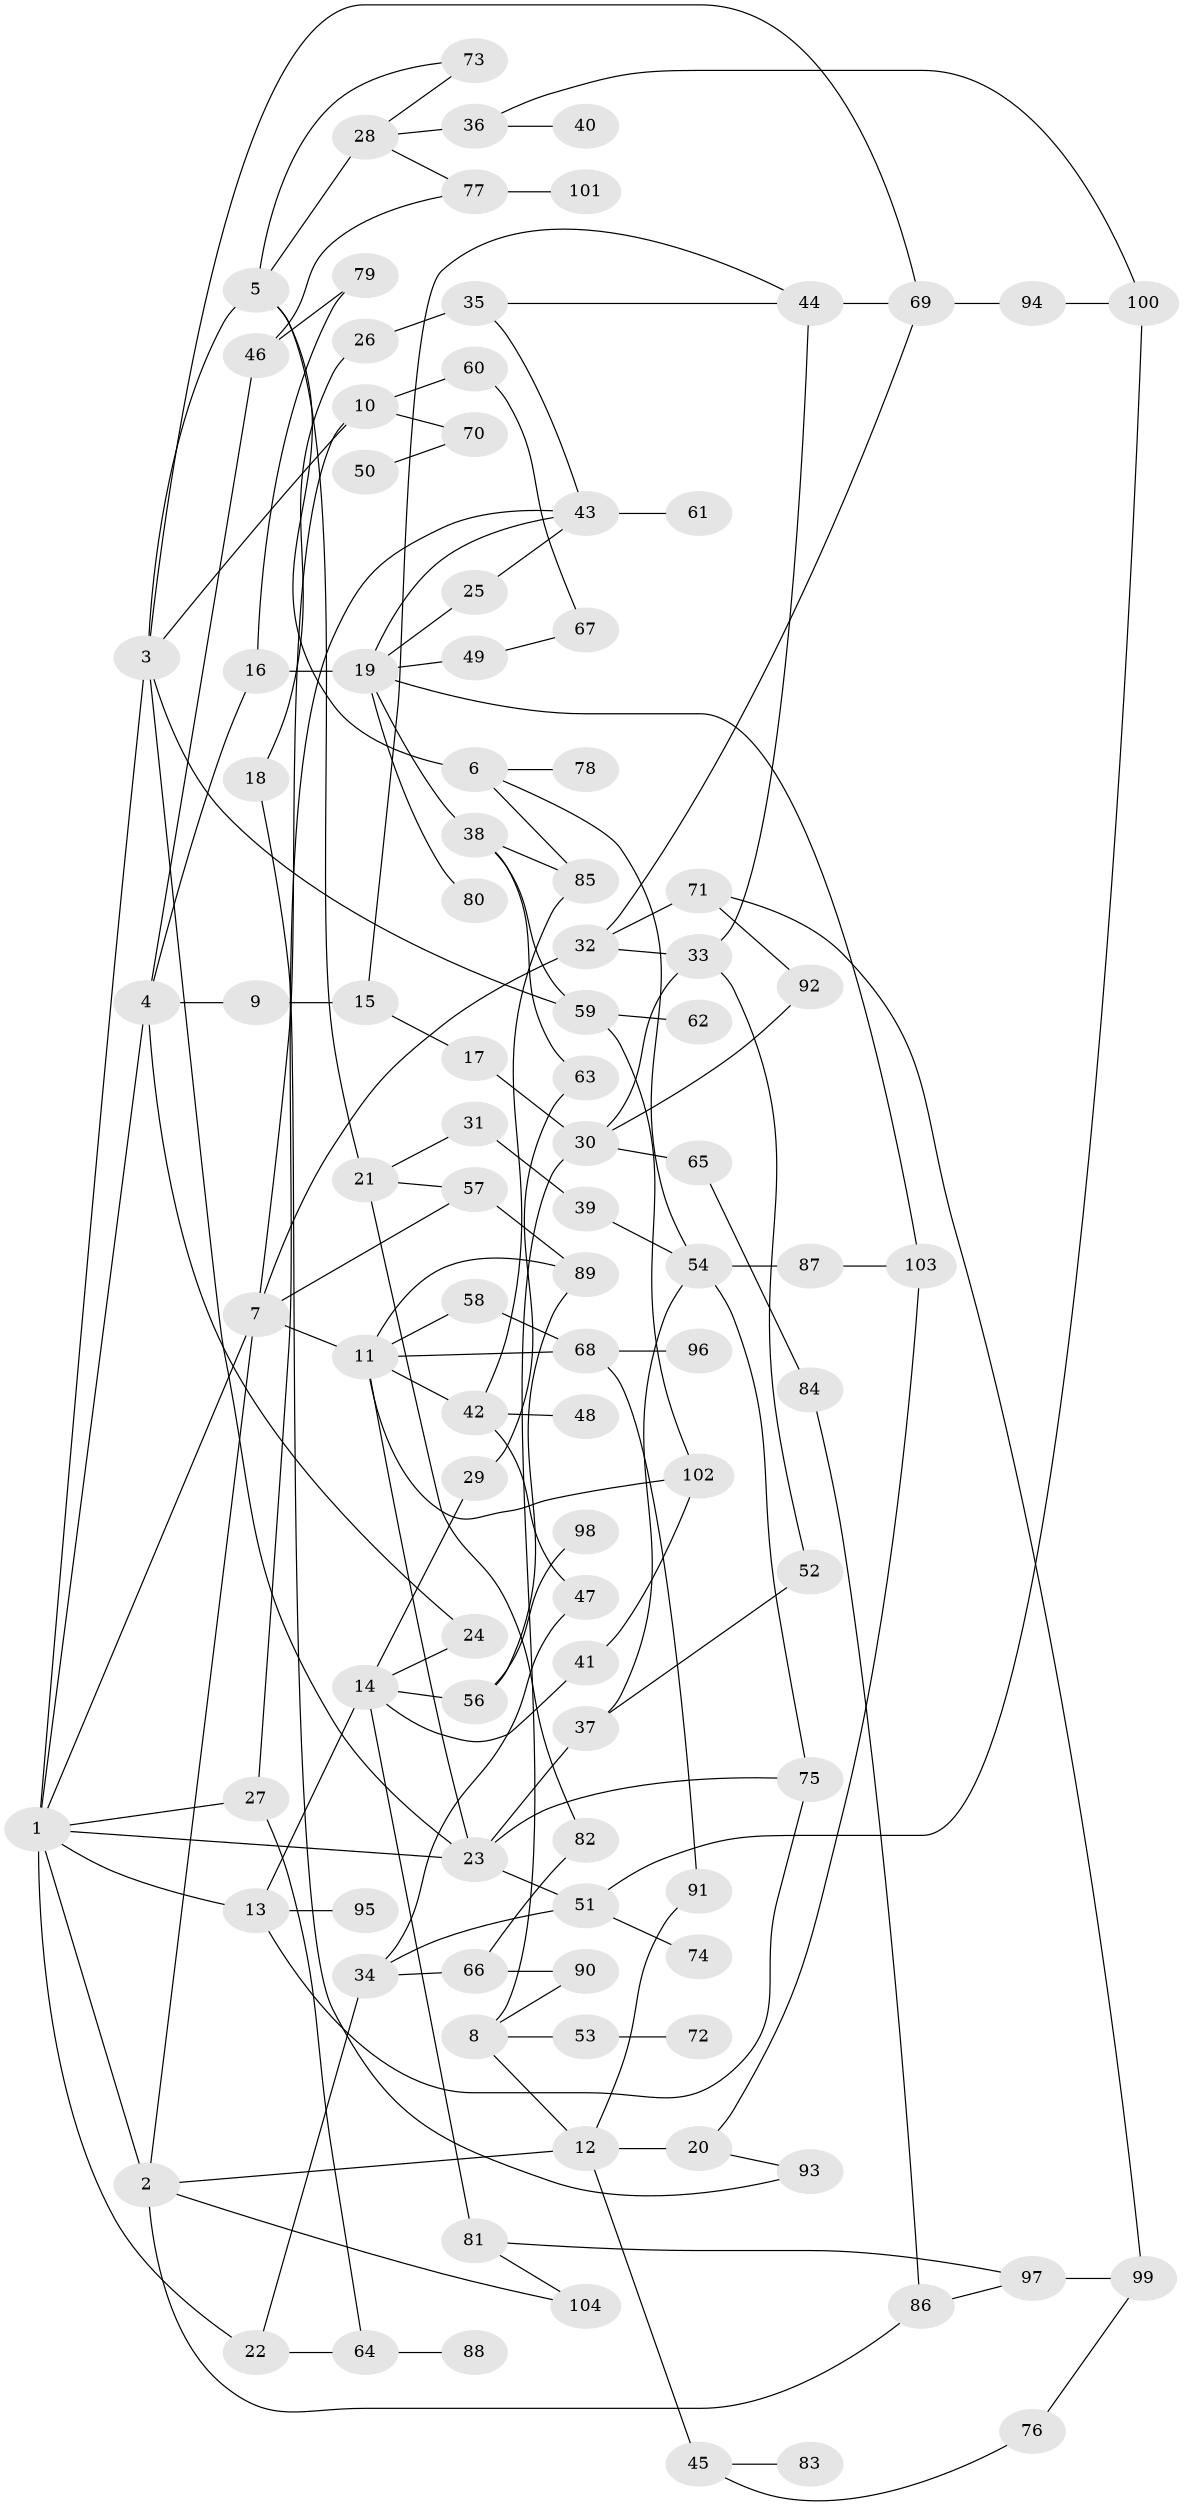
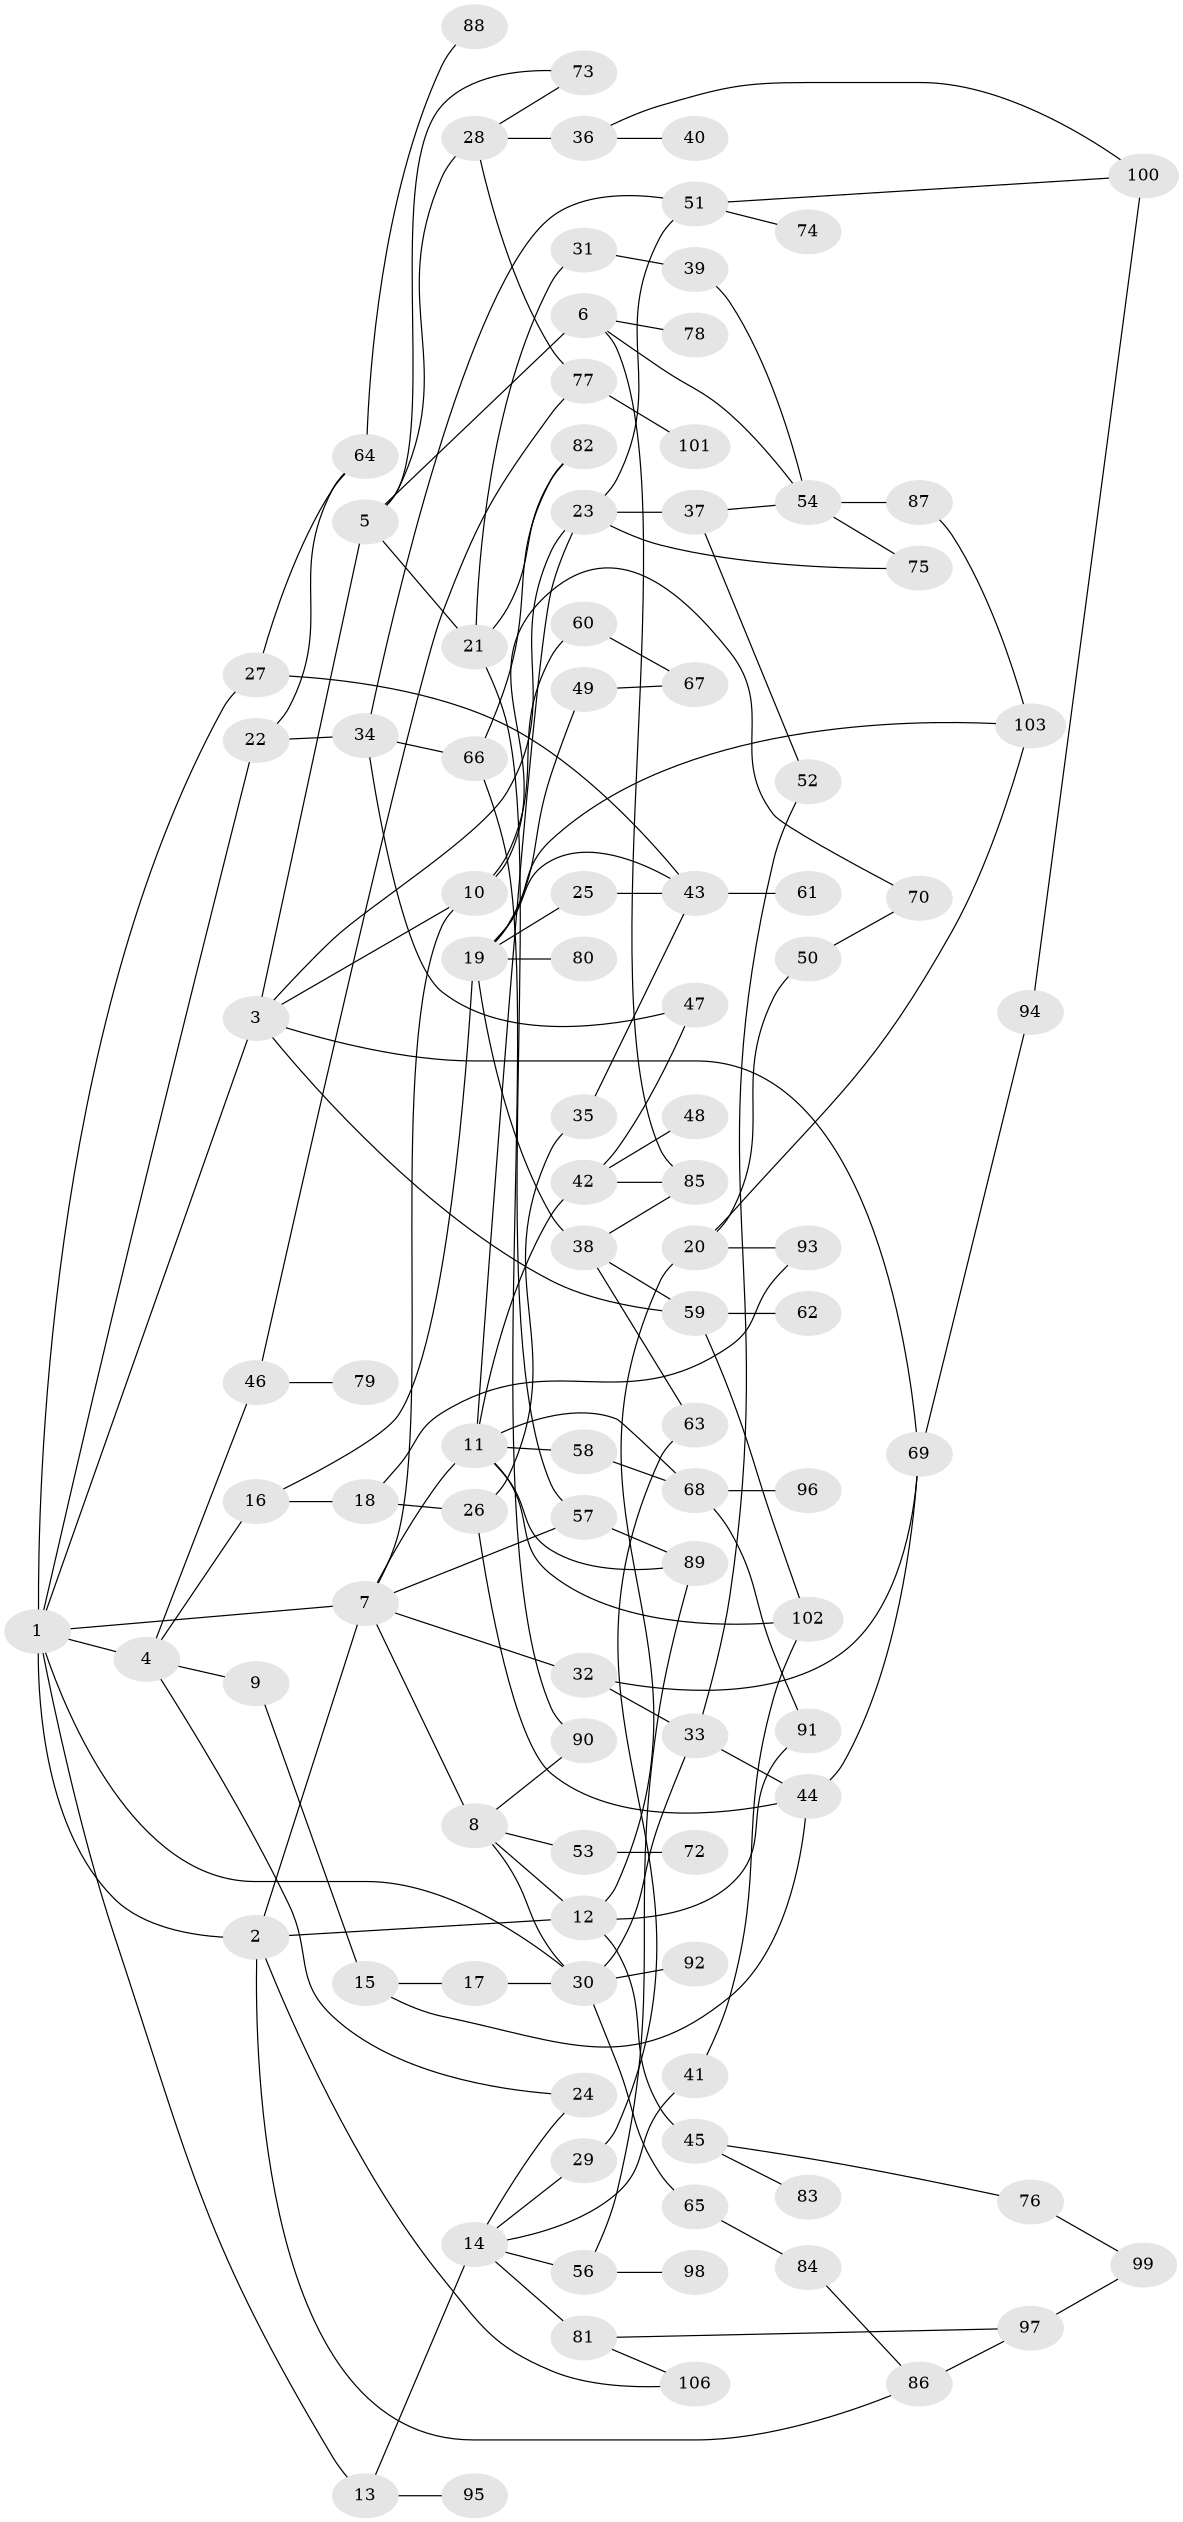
(642, 303) -> (538, 1757)
(280, 465) -> (311, 1502)
(699, 891) -> none
none -> (753, 1104)
none -> (420, 1715)
(256, 1845) -> (255, 1882)
(592, 2093) -> none
(586, 2306) -> (695, 2384)
